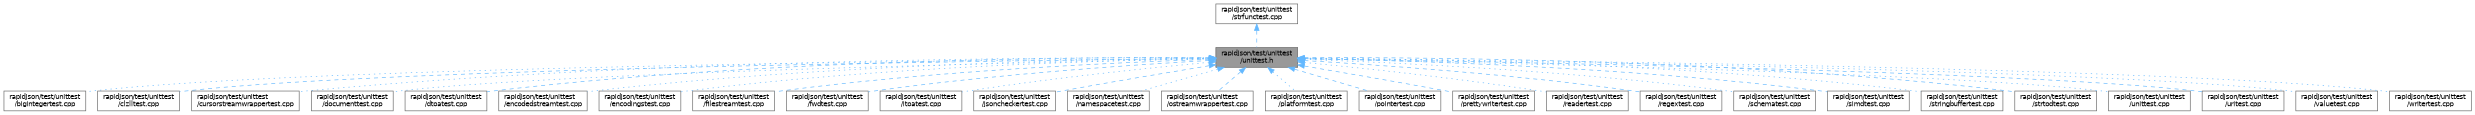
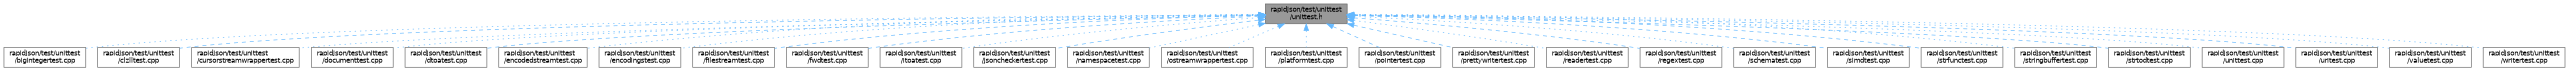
(1257, 39) -> (1751, 31)
(1229, 81) -> (1254, 37)
